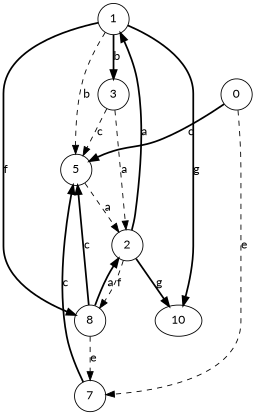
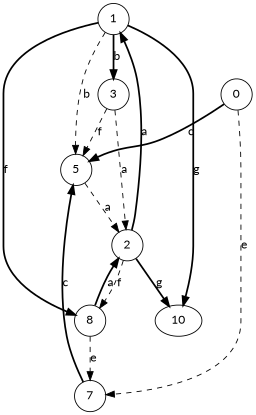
(100, 132) -> (100, 132)
(84, 250) -> none
